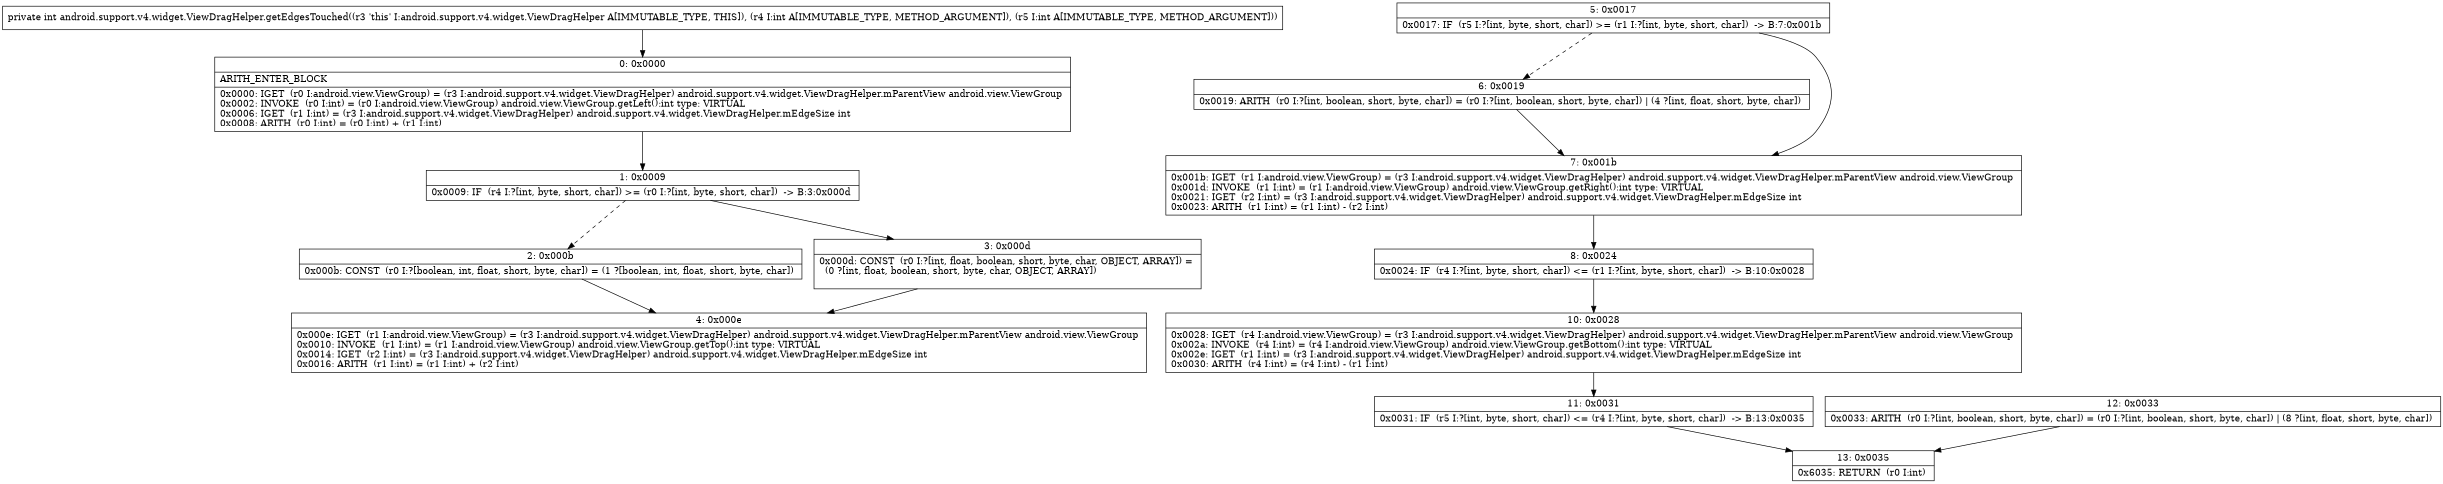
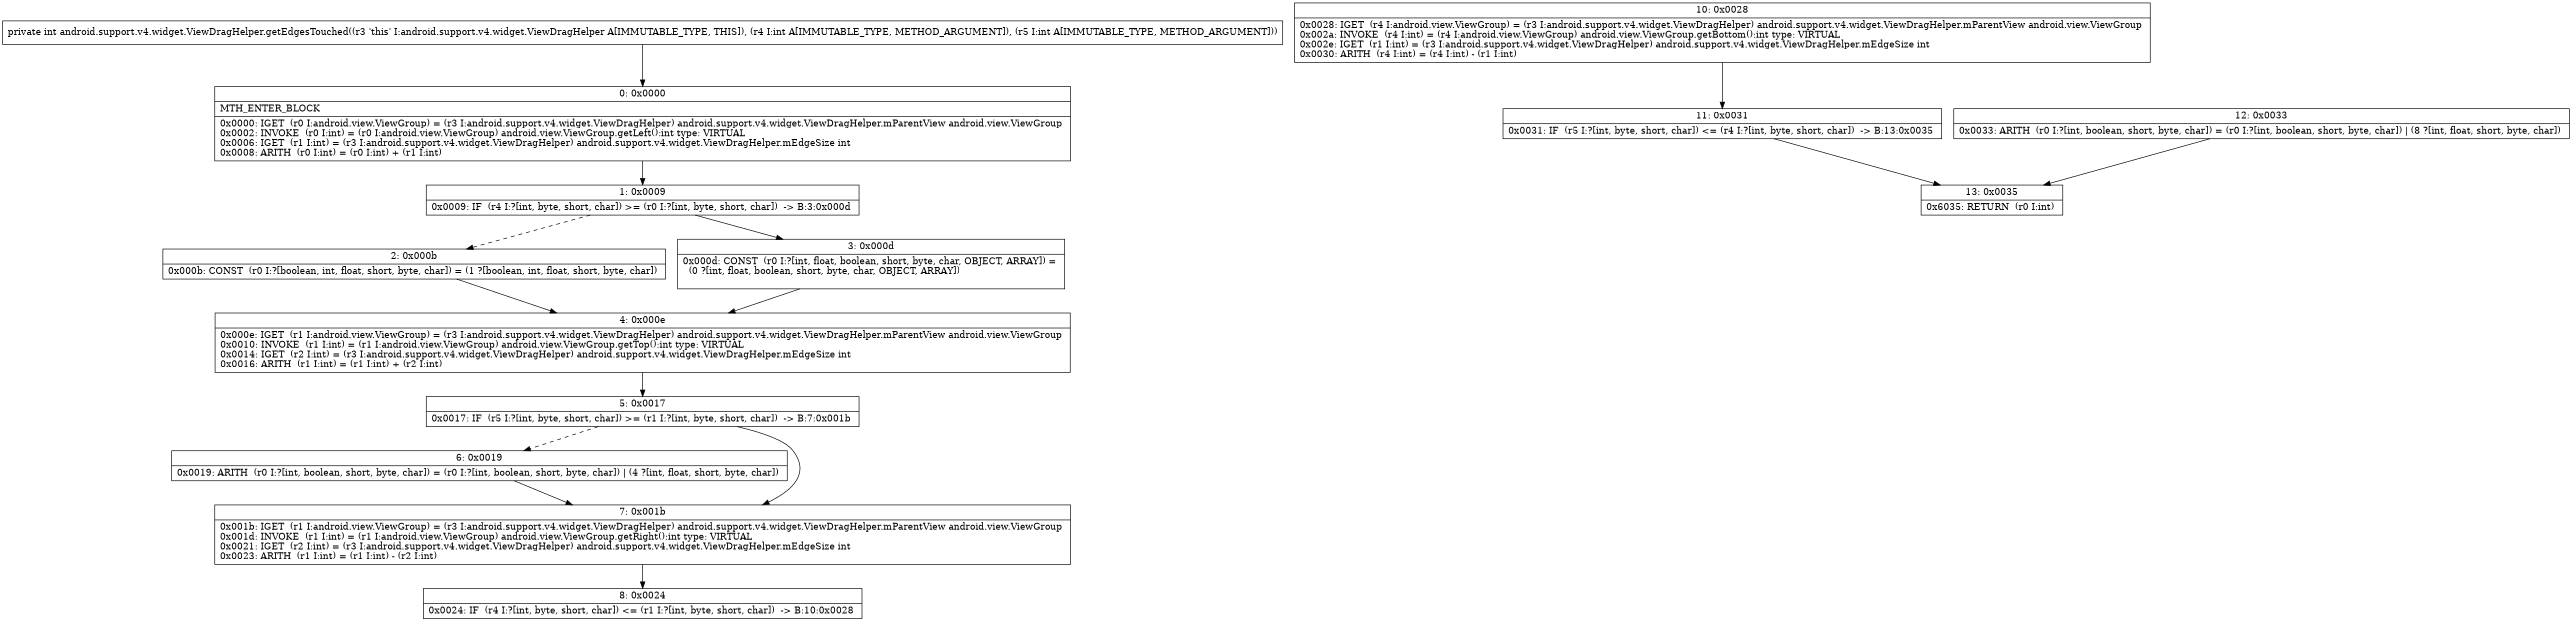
(274, 79) -> (270, 109)
(1594, 293) -> none
none -> (643, 381)
